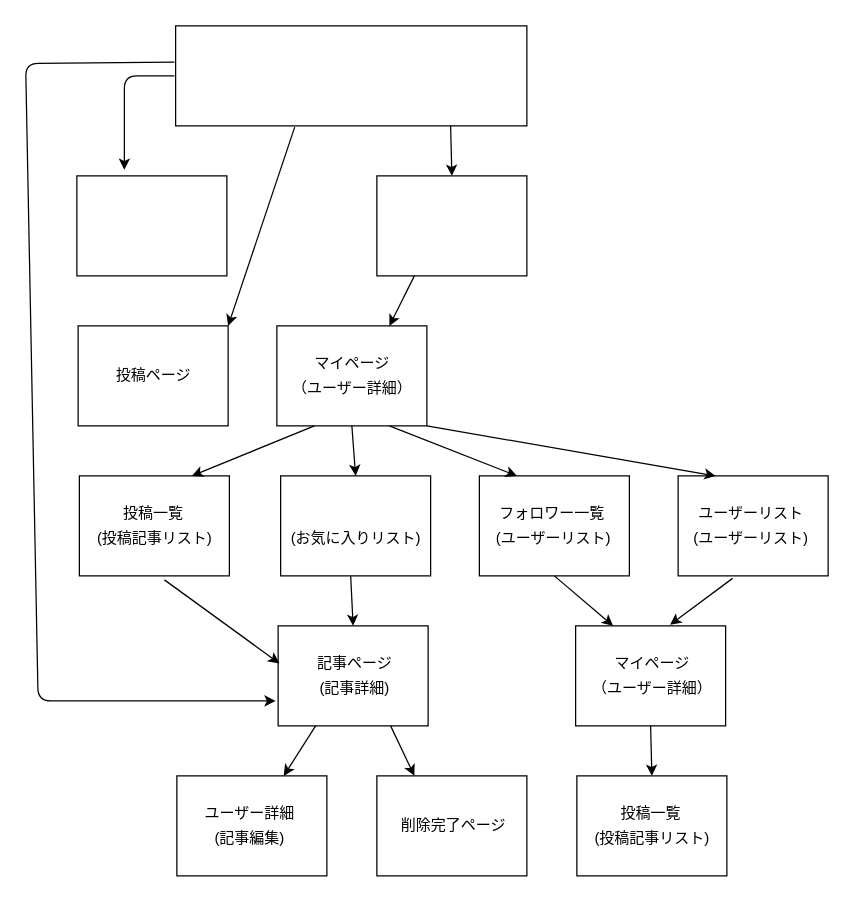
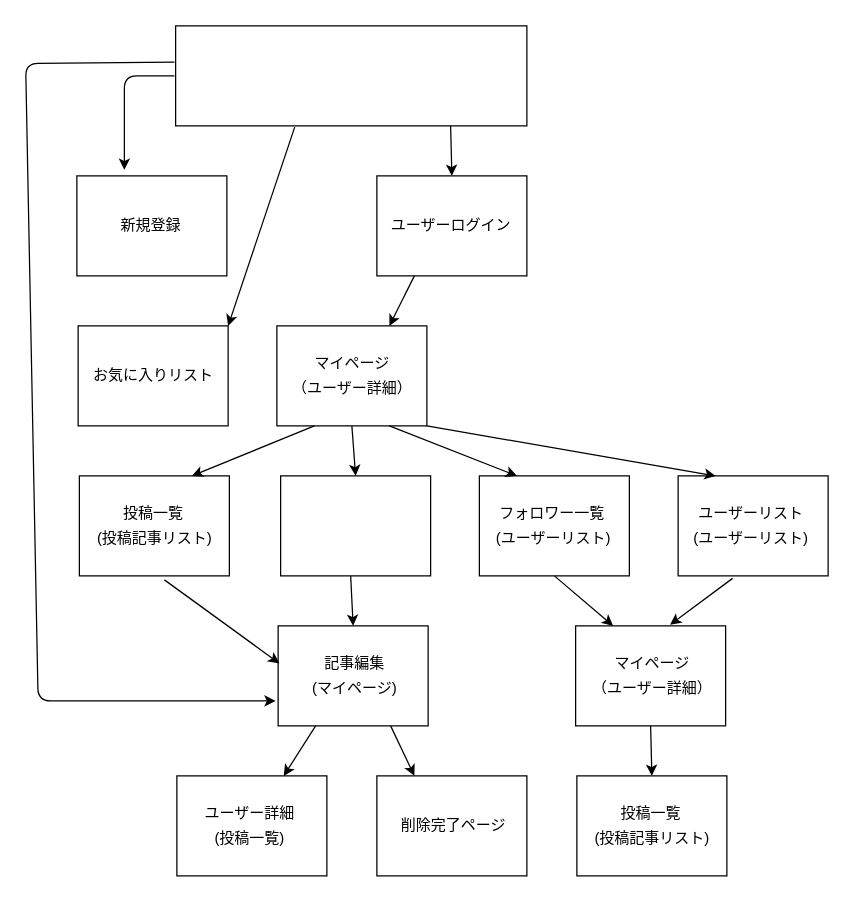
none -> (151, 226)
none -> (451, 226)
(154, 376) -> (154, 376)
(356, 538) -> none
(355, 663) -> (355, 663)
(355, 688) -> (355, 688)
(250, 838) -> (250, 838)
